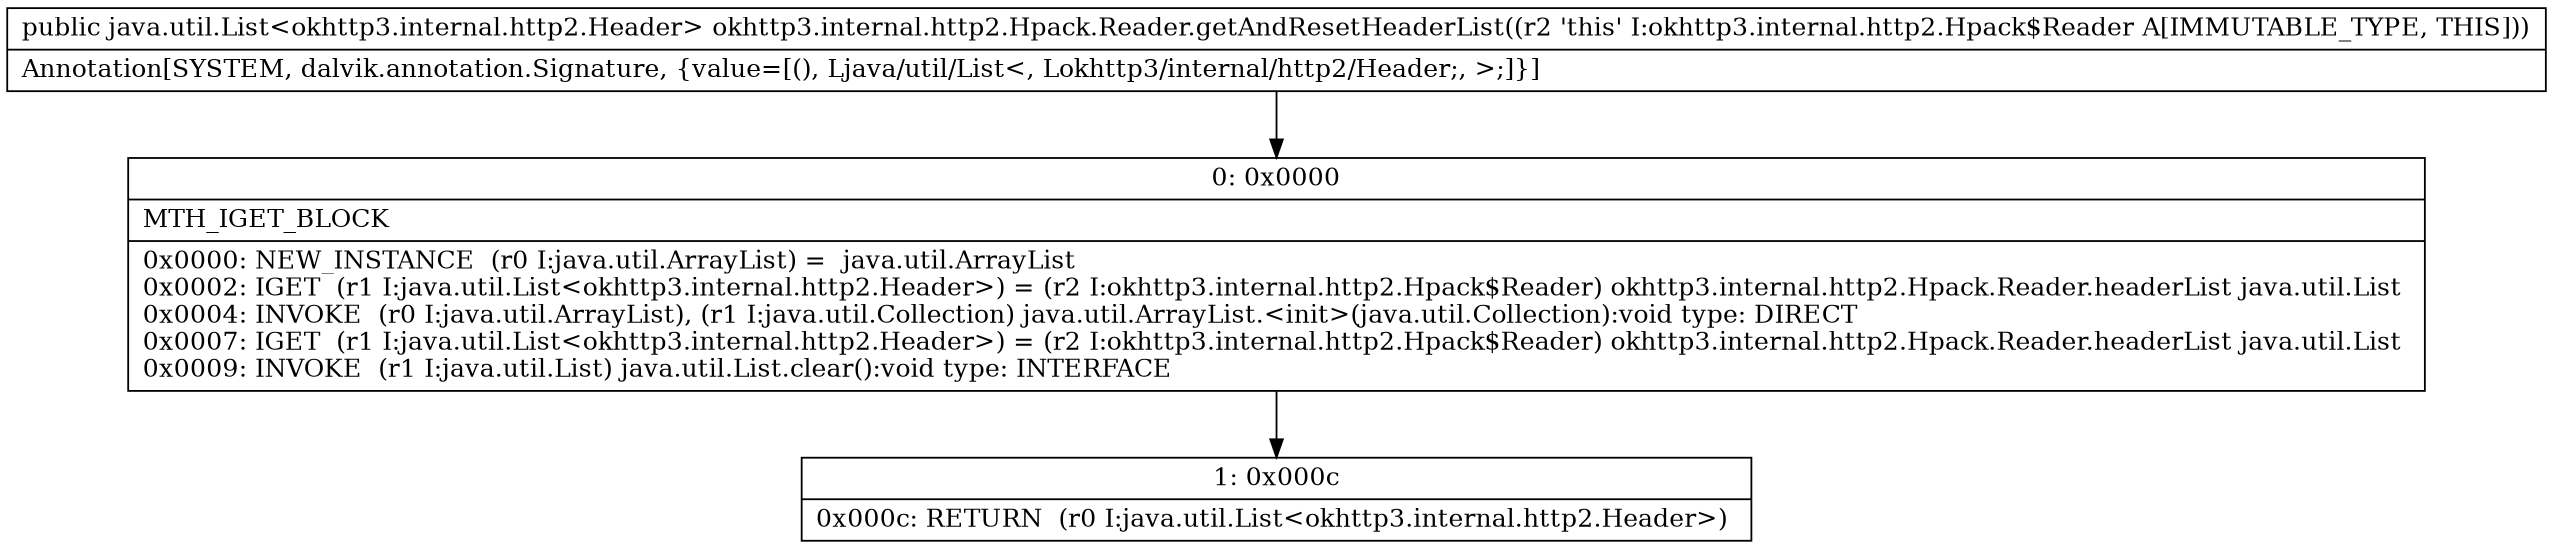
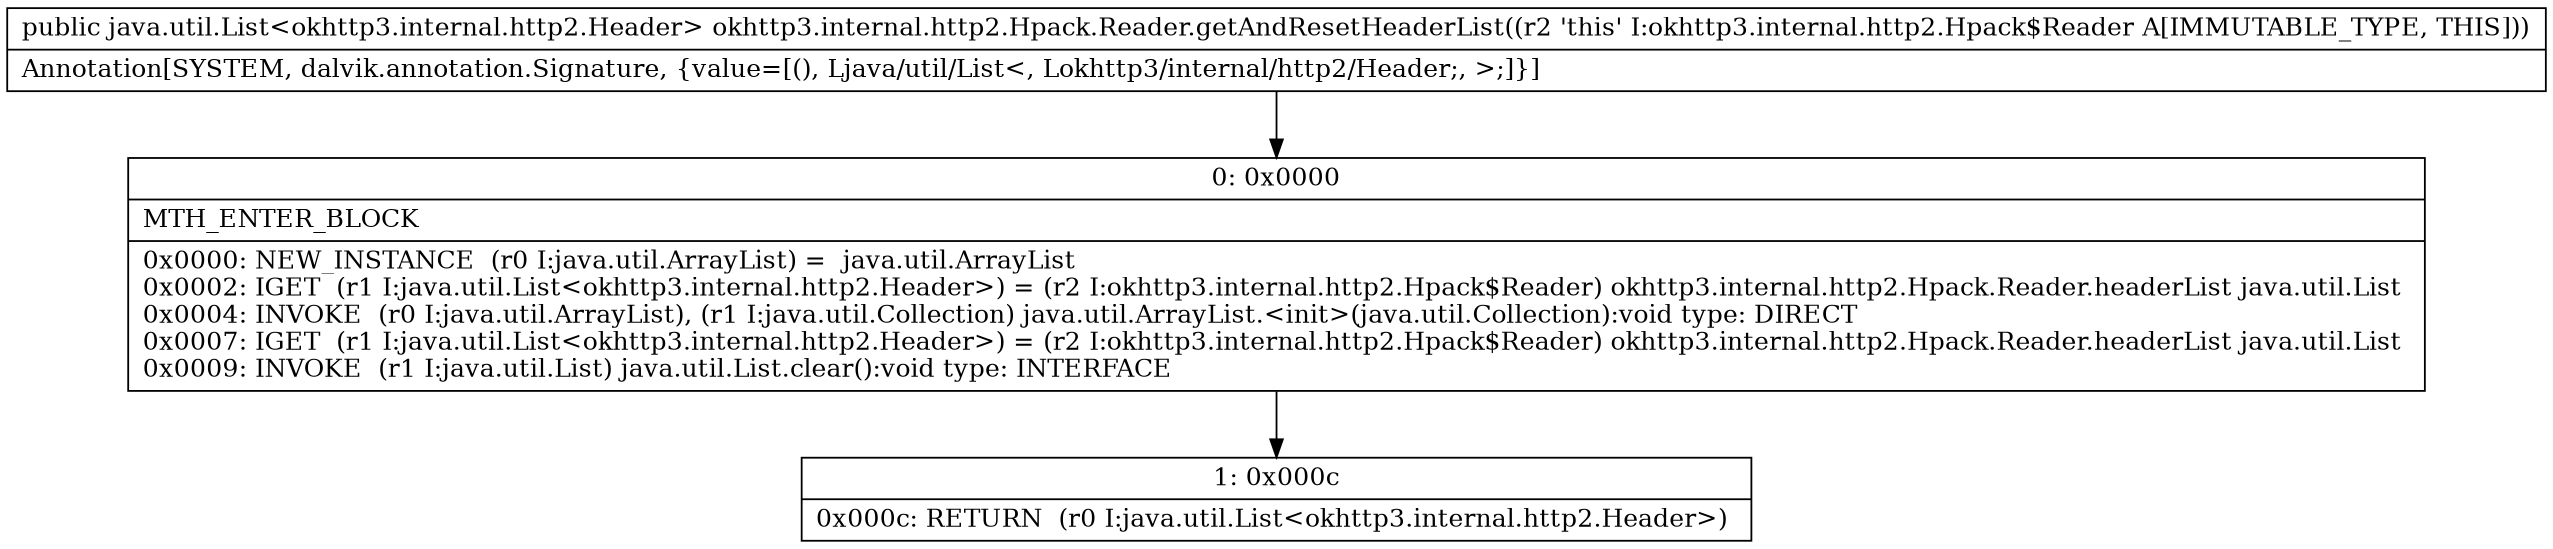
(266, 219) -> (282, 219)
